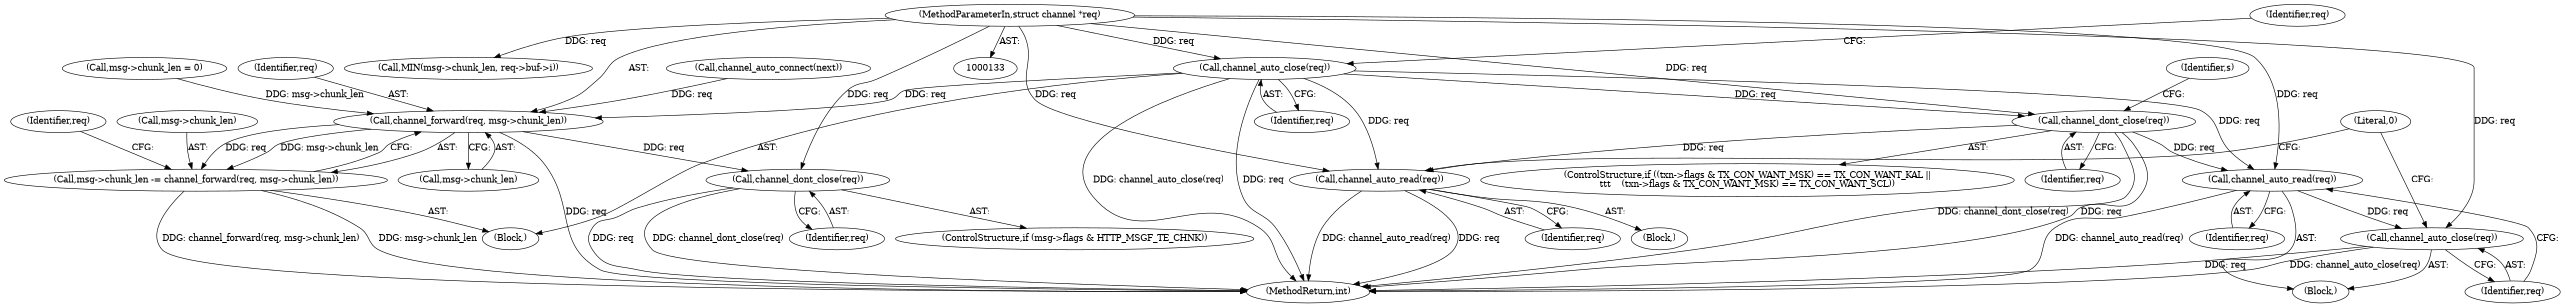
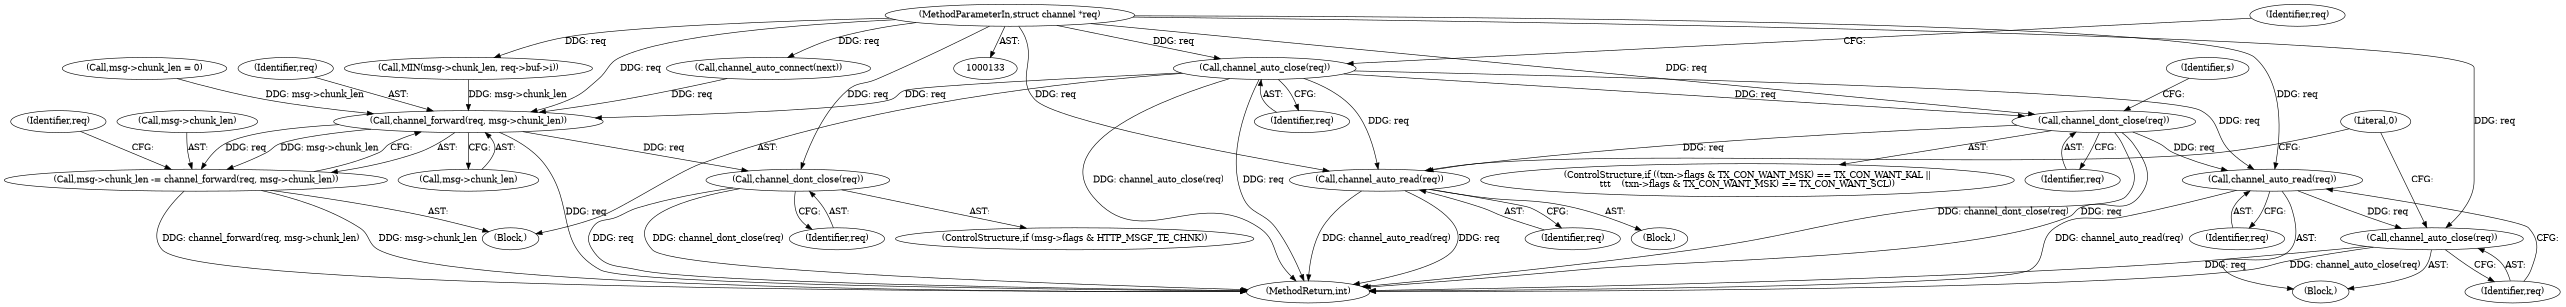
none -> (853, 33)
(640, 68) -> (640, 68)
none -> (468, 92)
